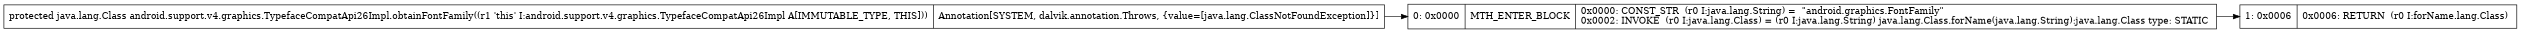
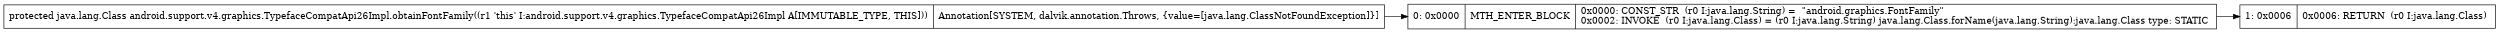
(2407, 16) -> (2396, 16)
